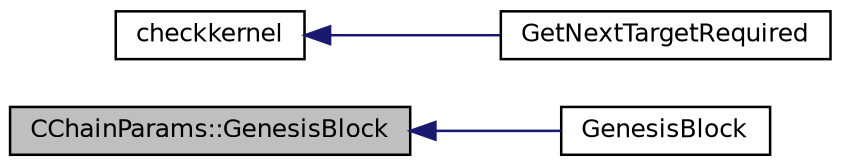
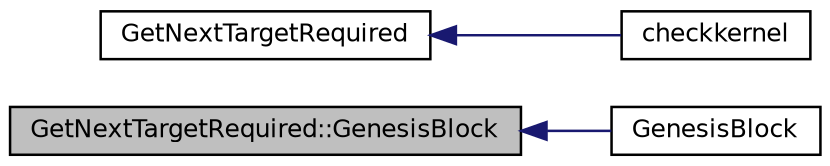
(415, 35) -> (539, 35)
(210, 131) -> (266, 131)
